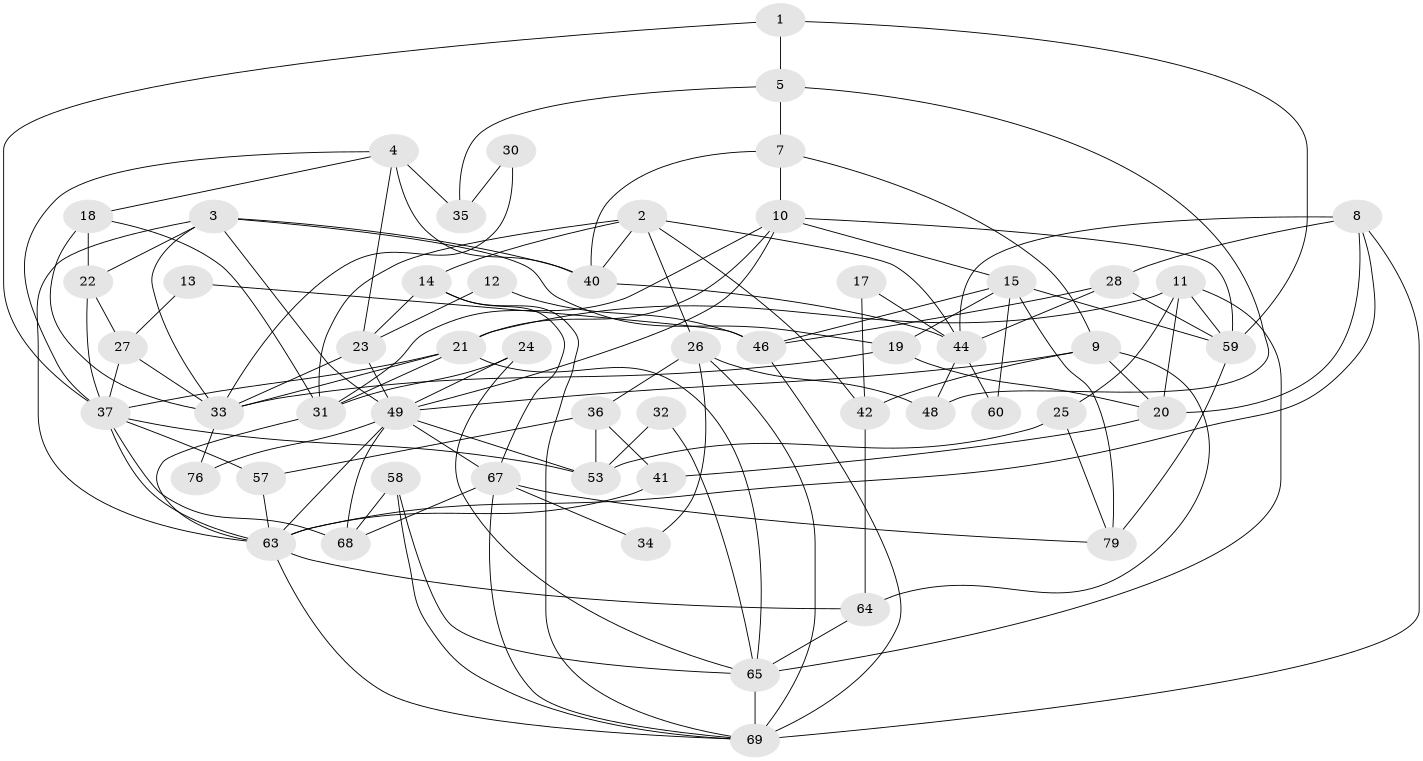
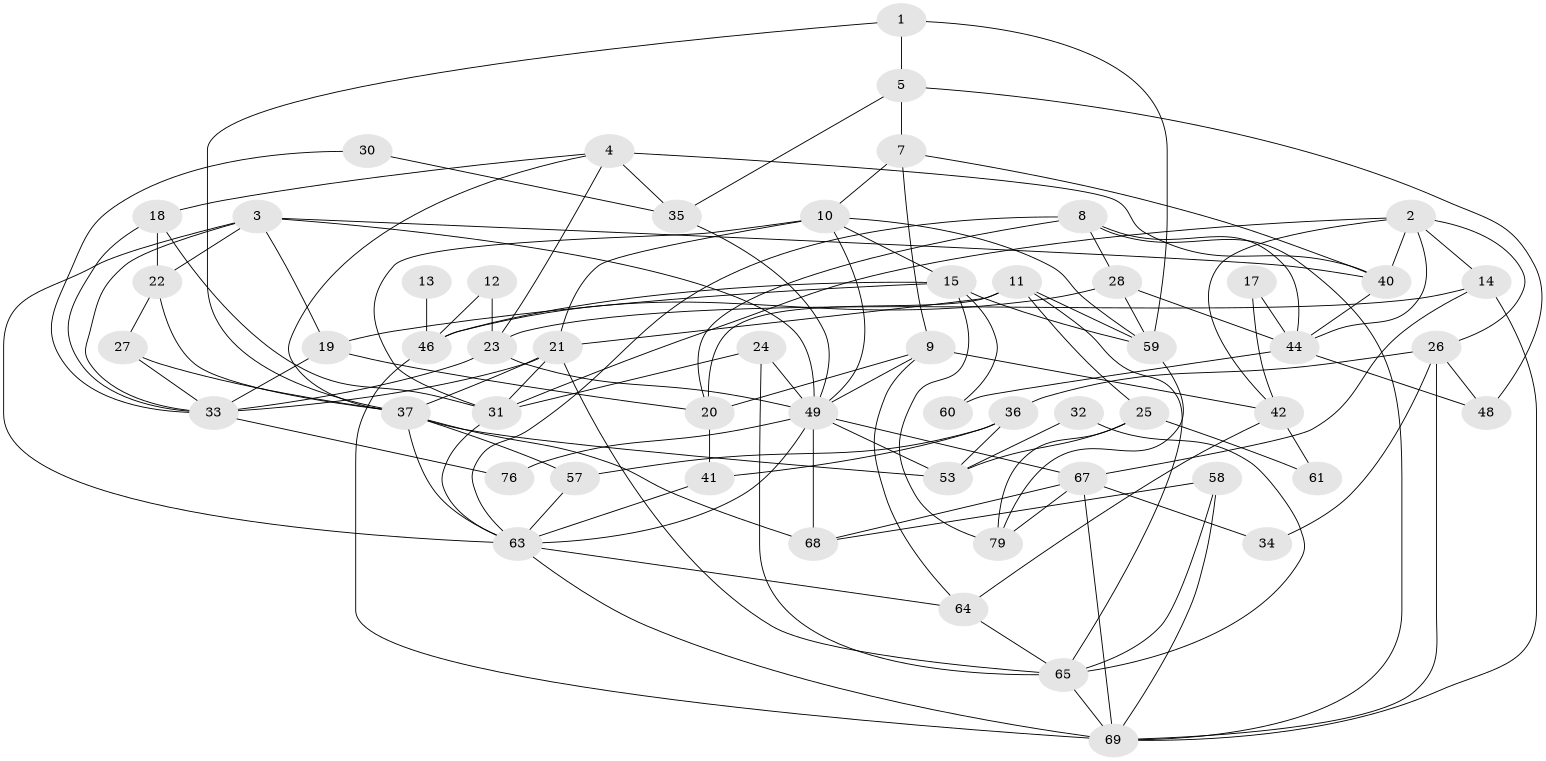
none -> (782, 278)
(155, 316) -> none
none -> (1317, 479)
